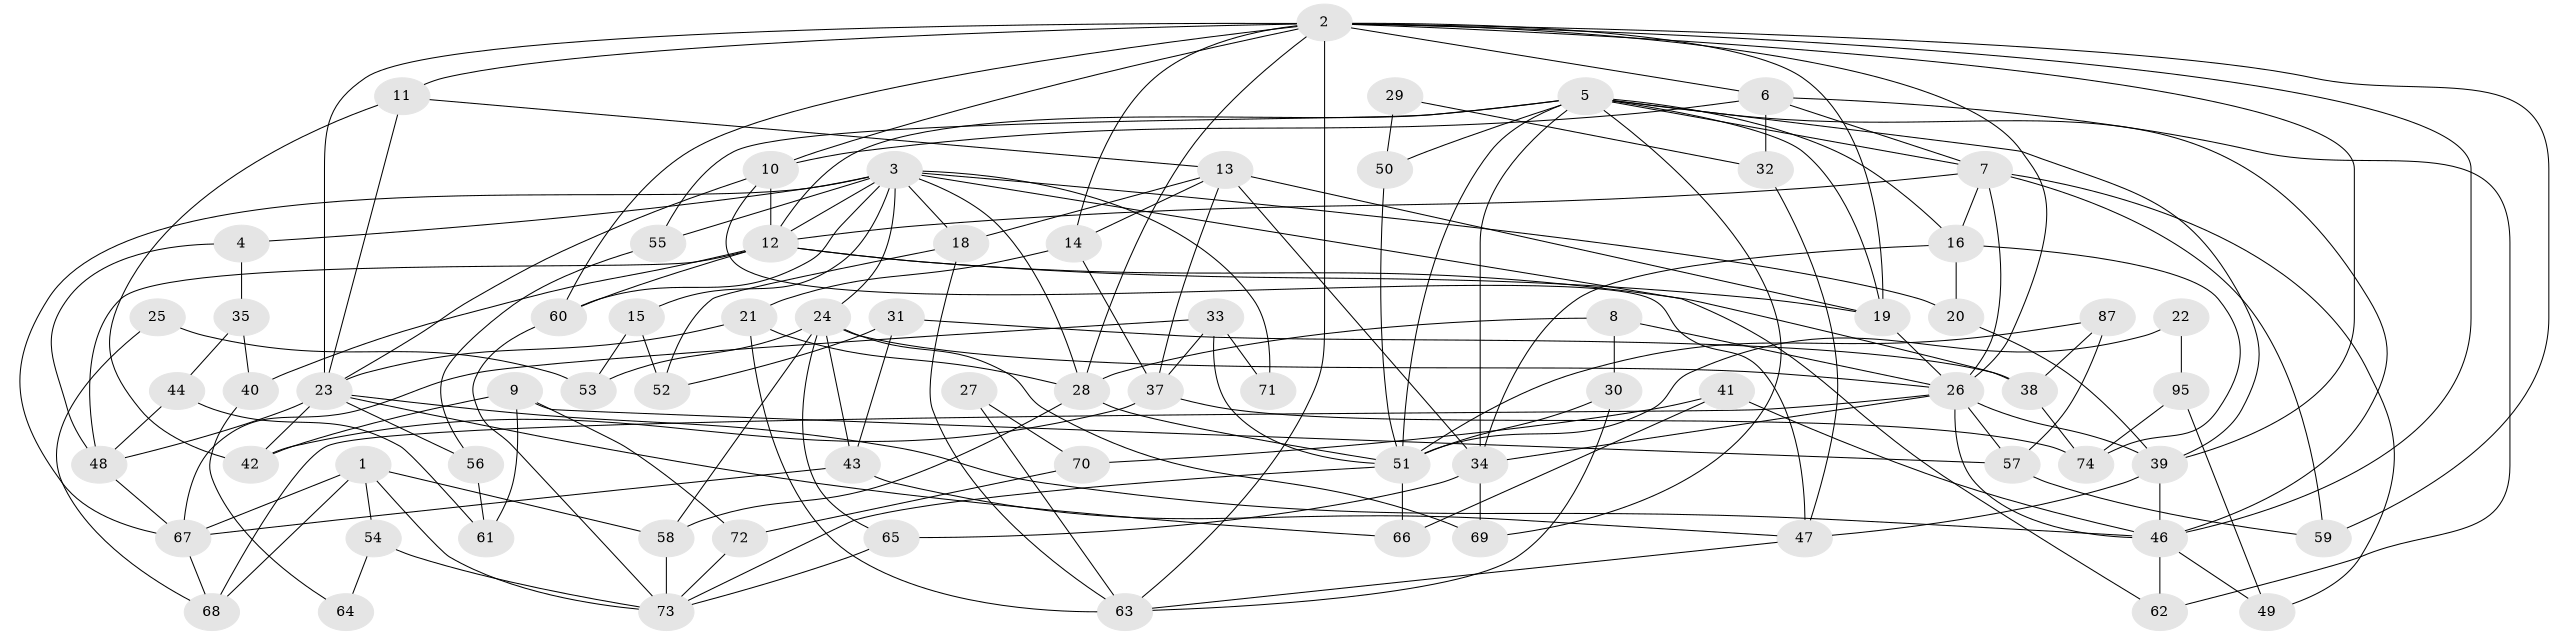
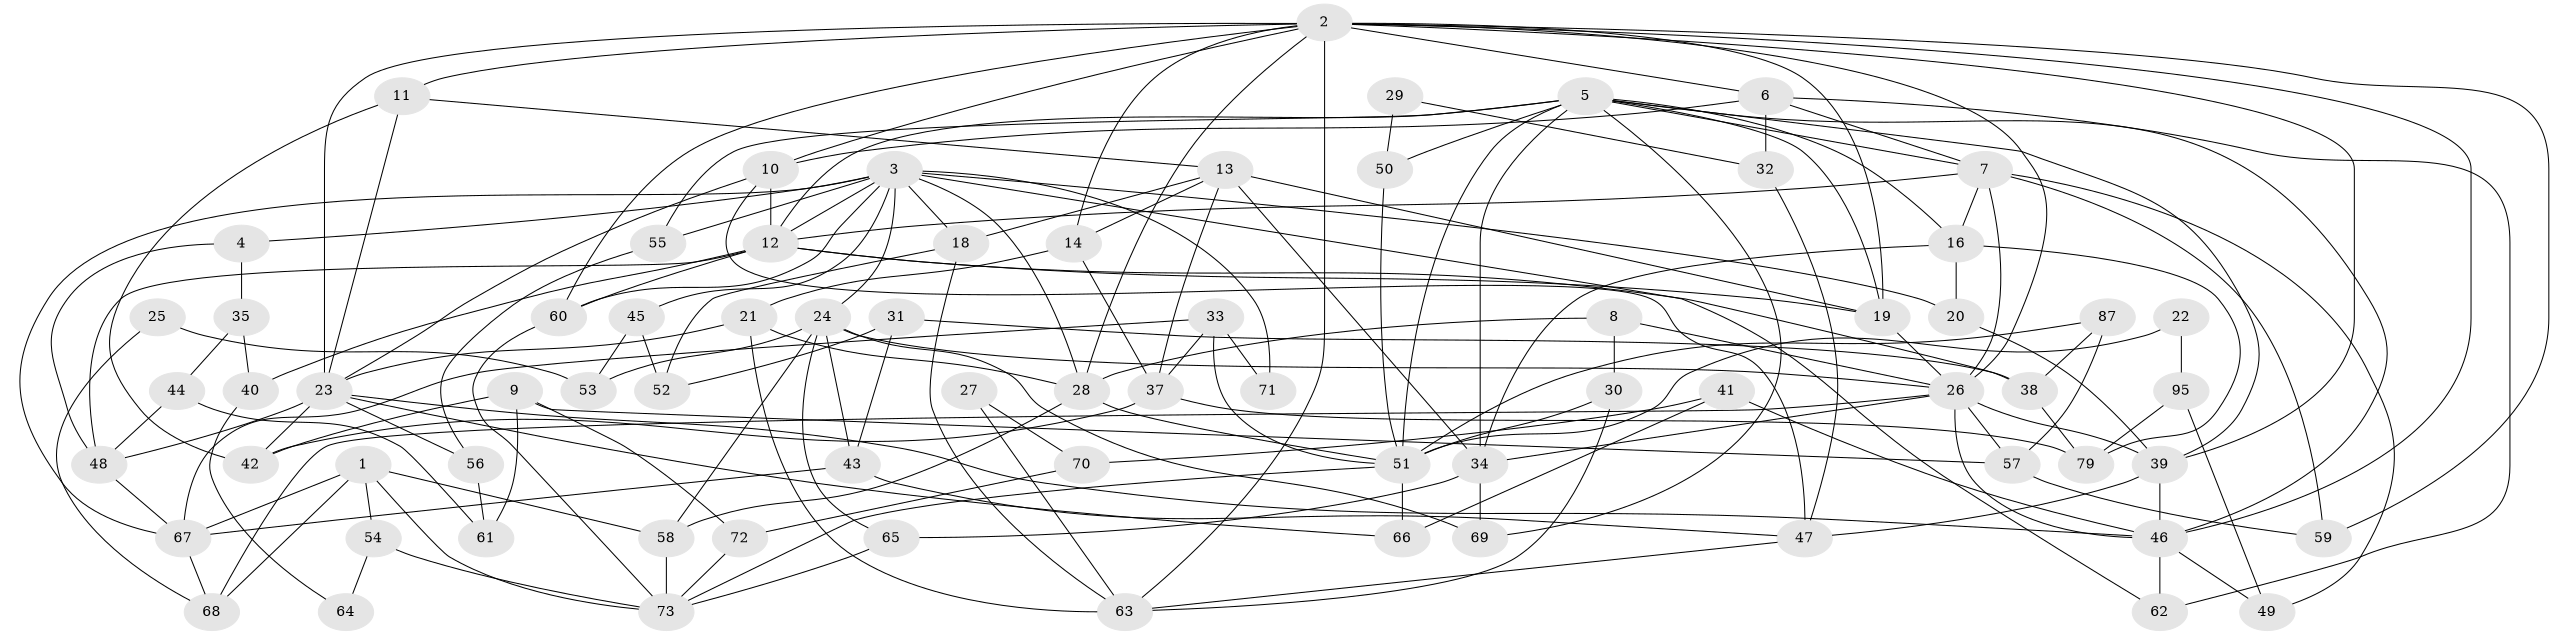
(637, 317) -> (637, 317)
(2086, 465) -> (2086, 465)
